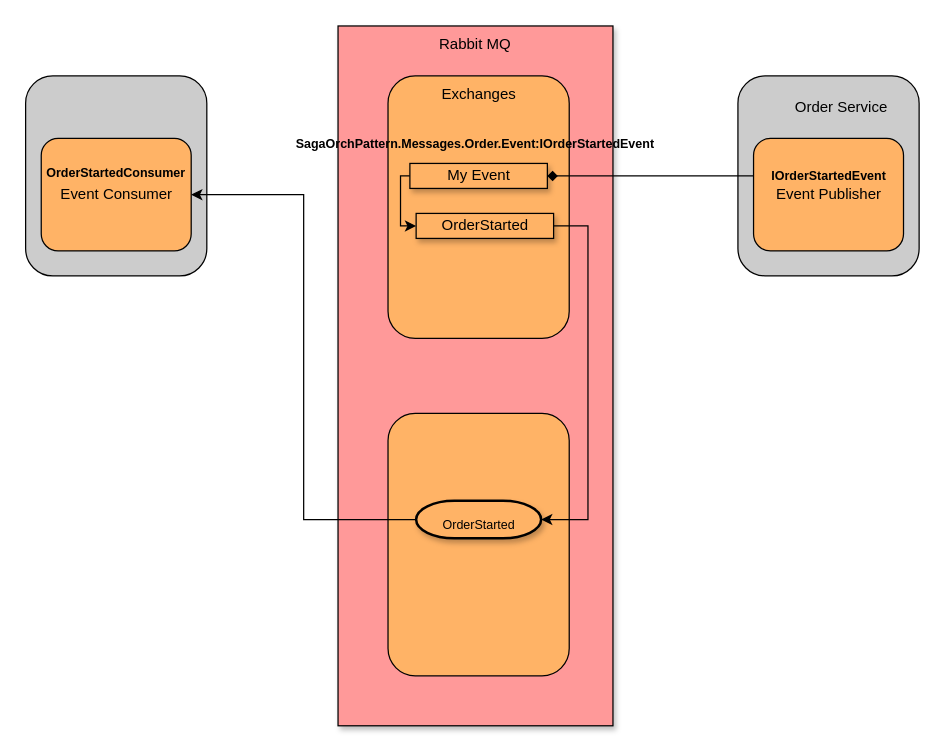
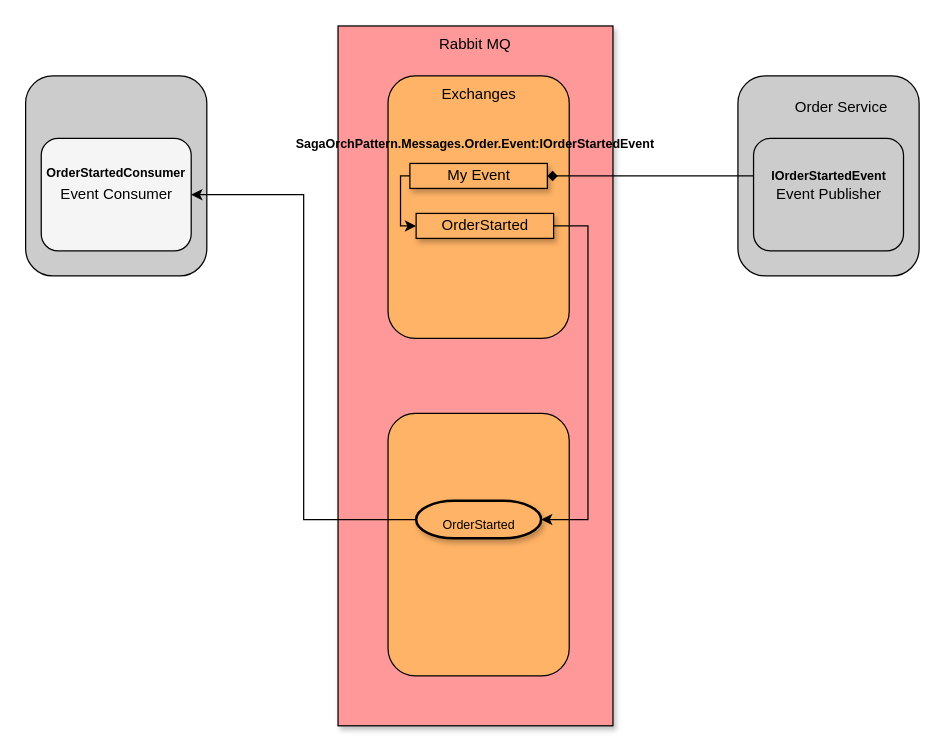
(116, 194) -> (116, 194)
(829, 194) -> (829, 194)
